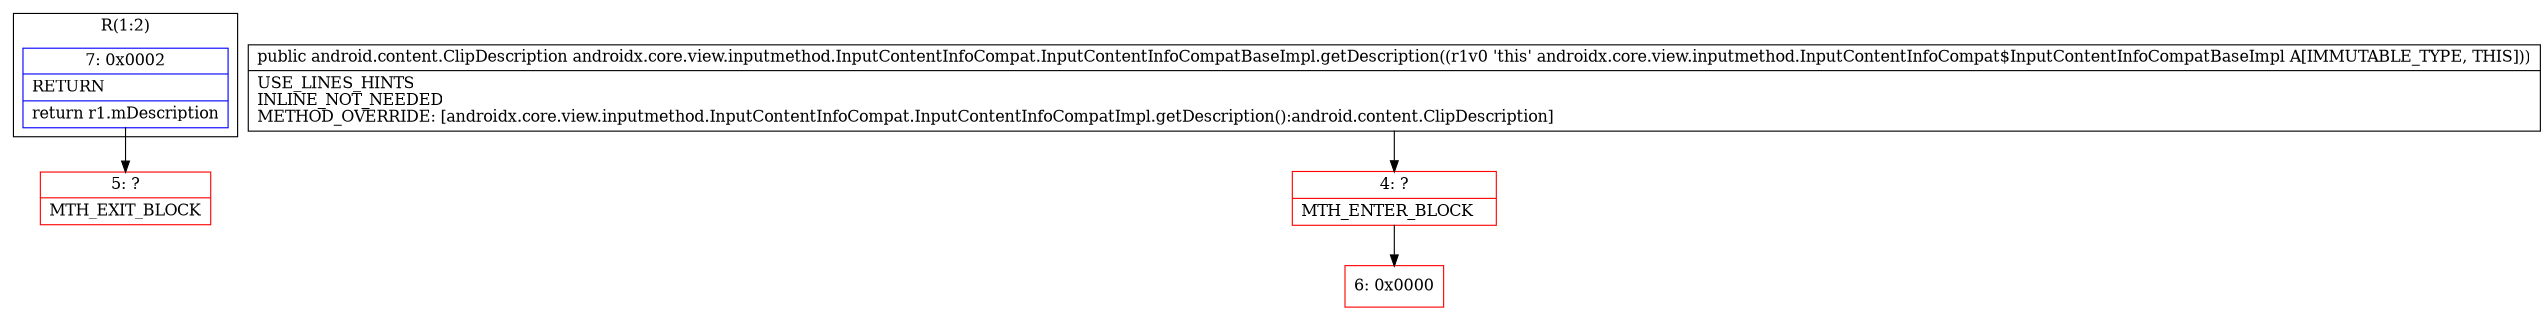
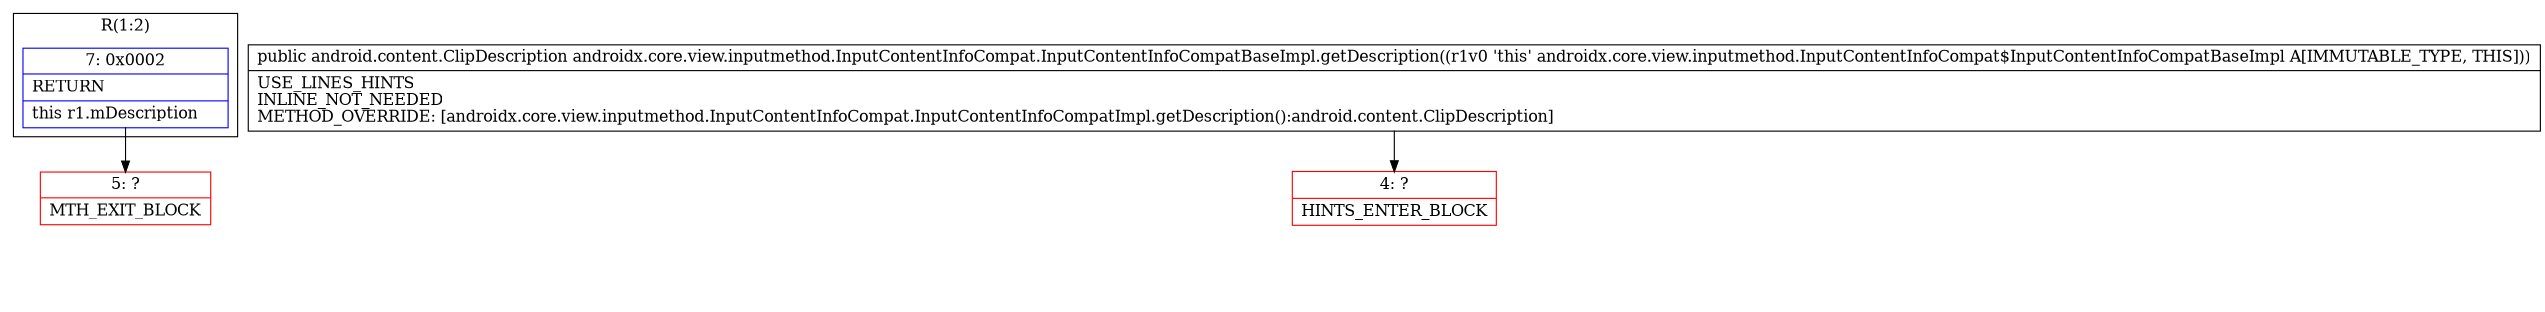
(126, 114) -> (115, 114)
(1388, 211) -> (1394, 211)
(1394, 286) -> none
